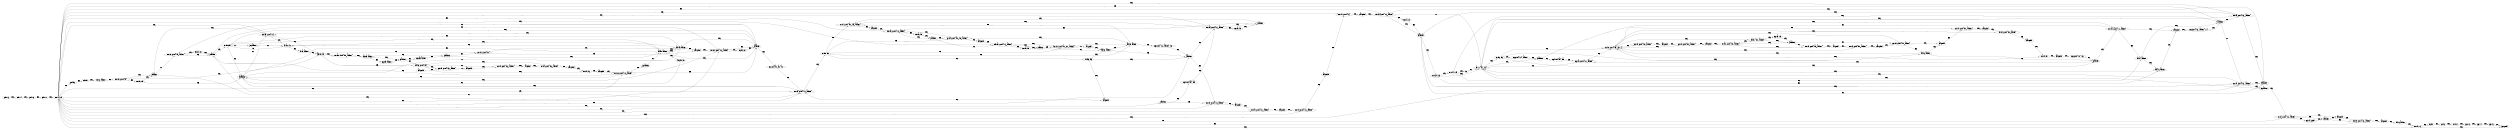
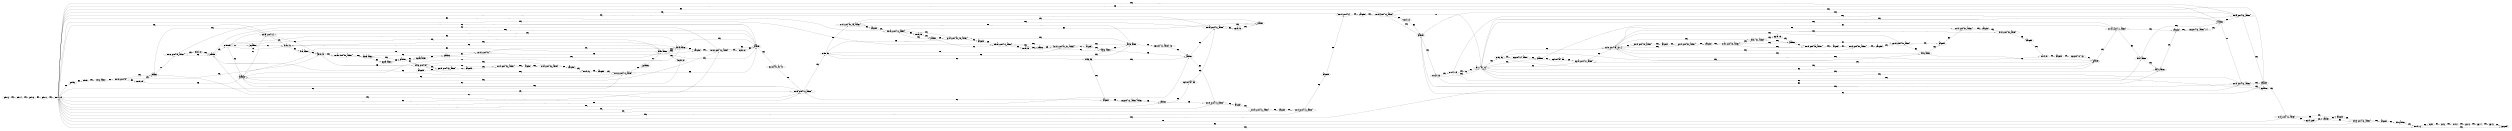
none -> (1791, 69)
none -> (1132, 101)
